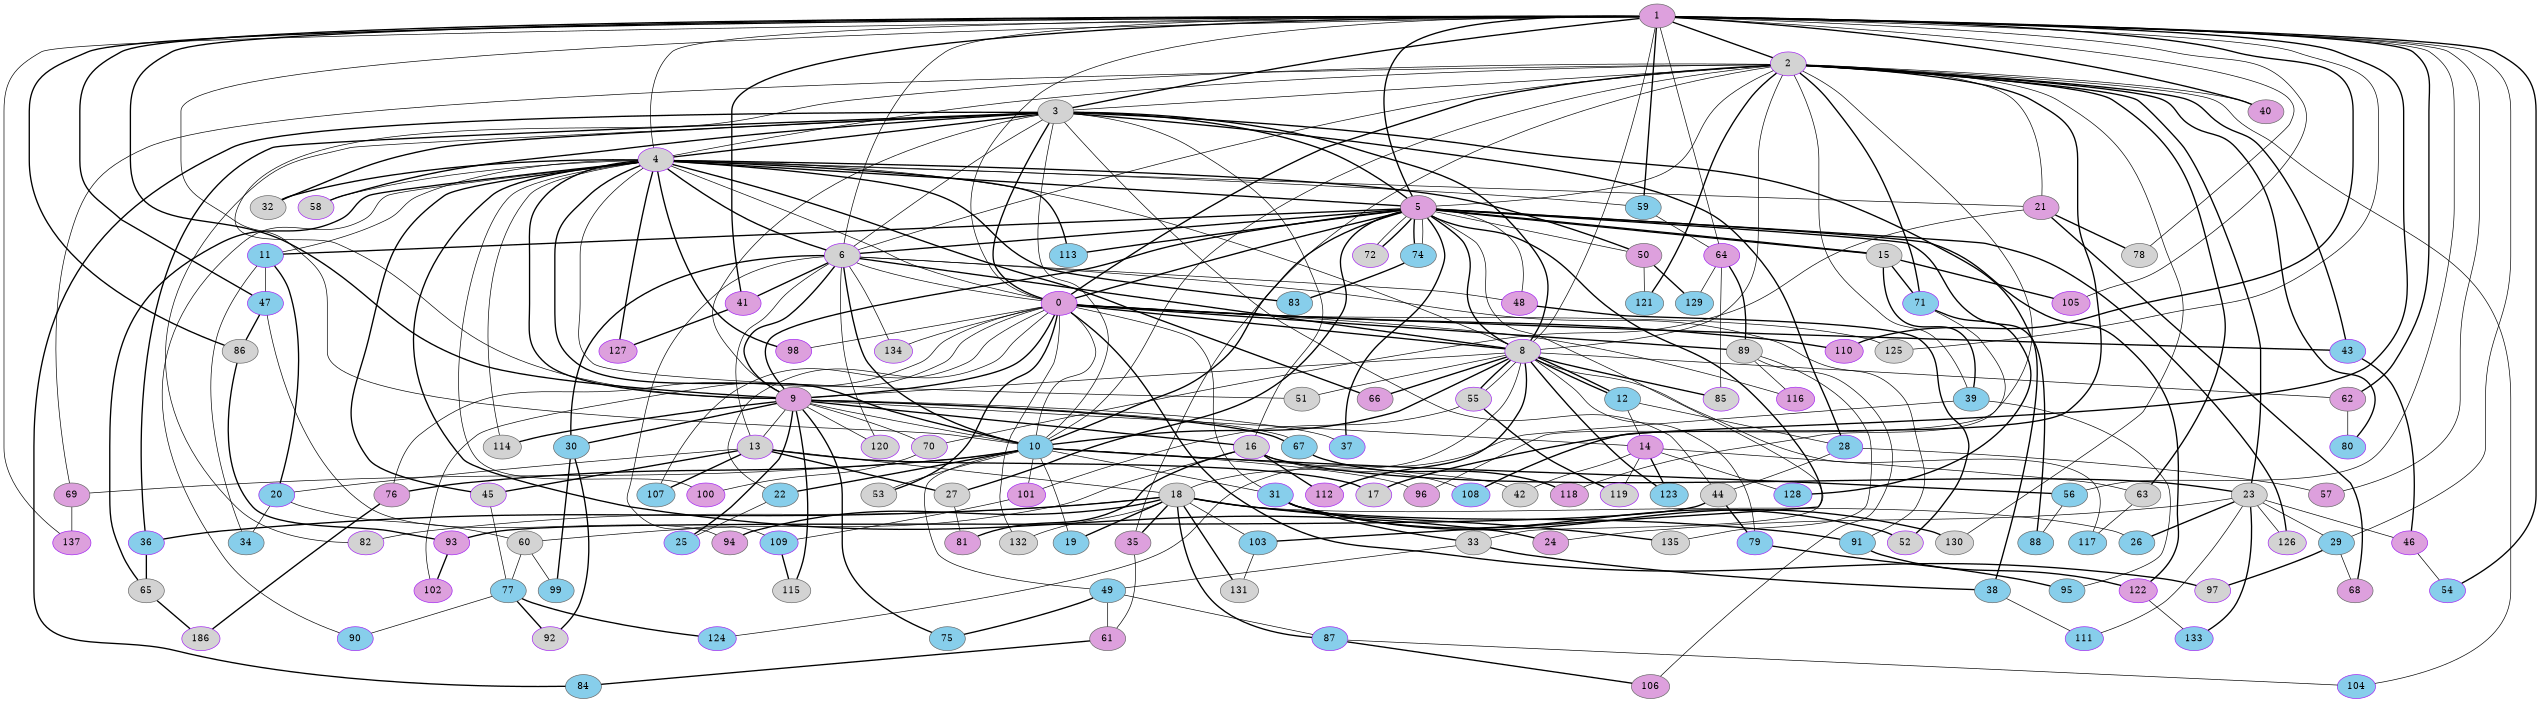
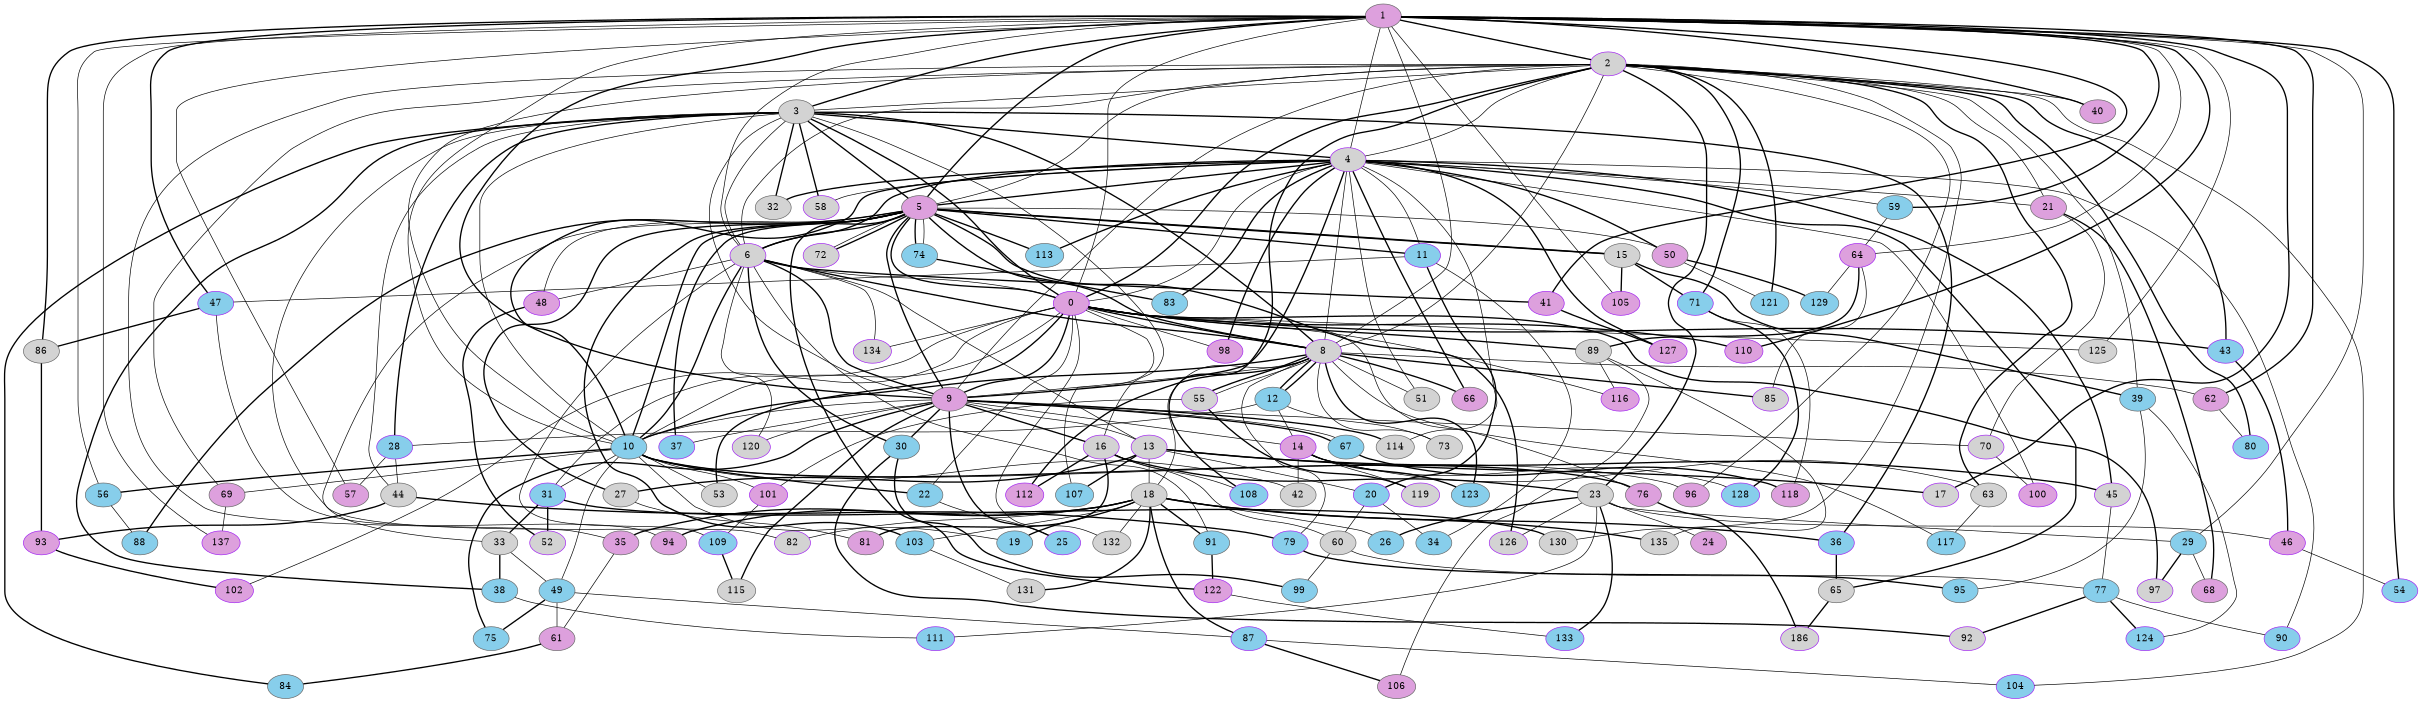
(2140, 255) -> none
none -> (1445, 447)
(655, 510) -> none
